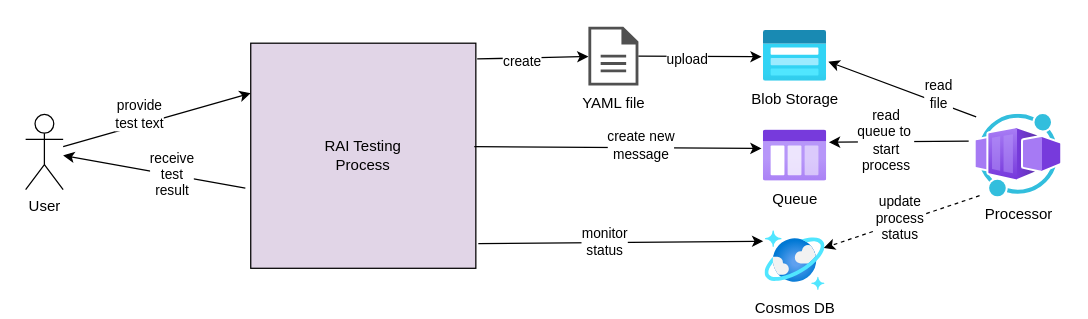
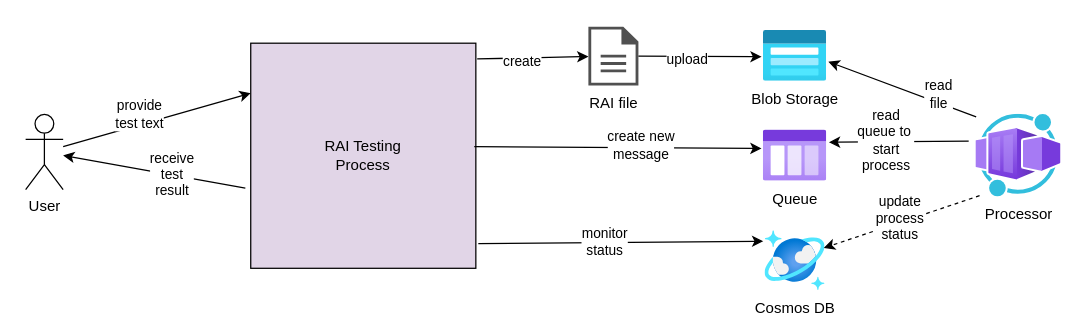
(614, 103) -> (614, 103)
